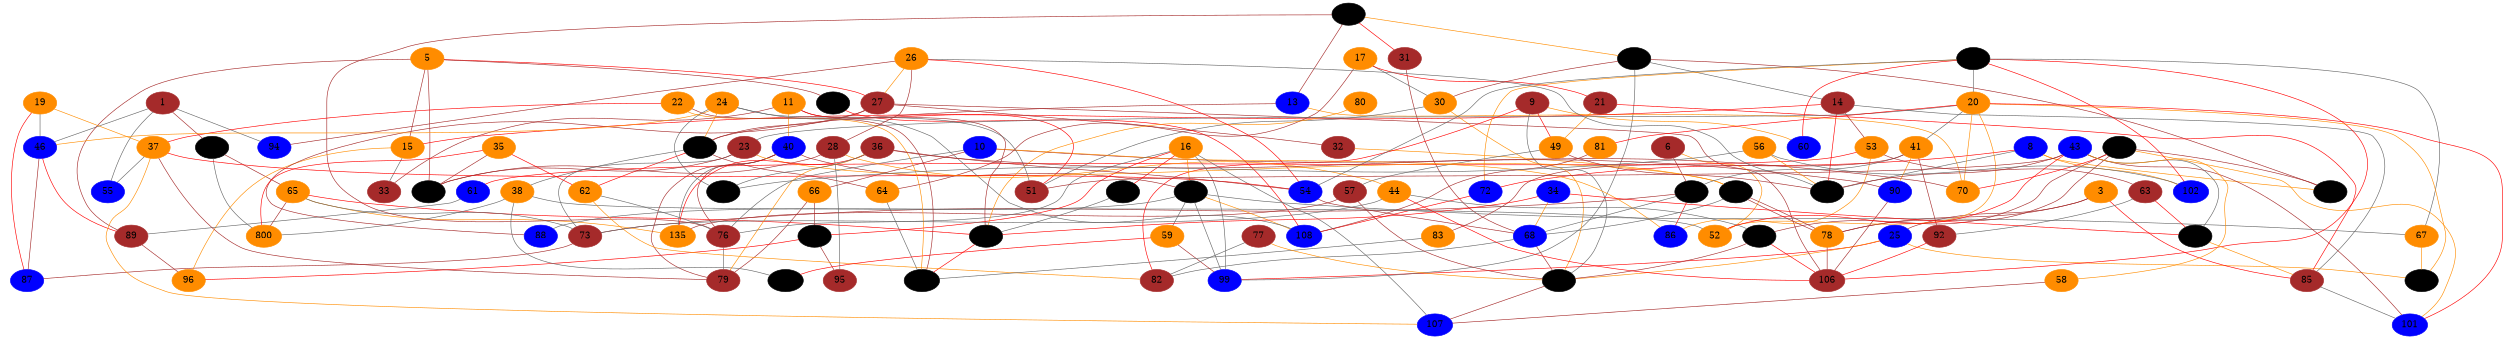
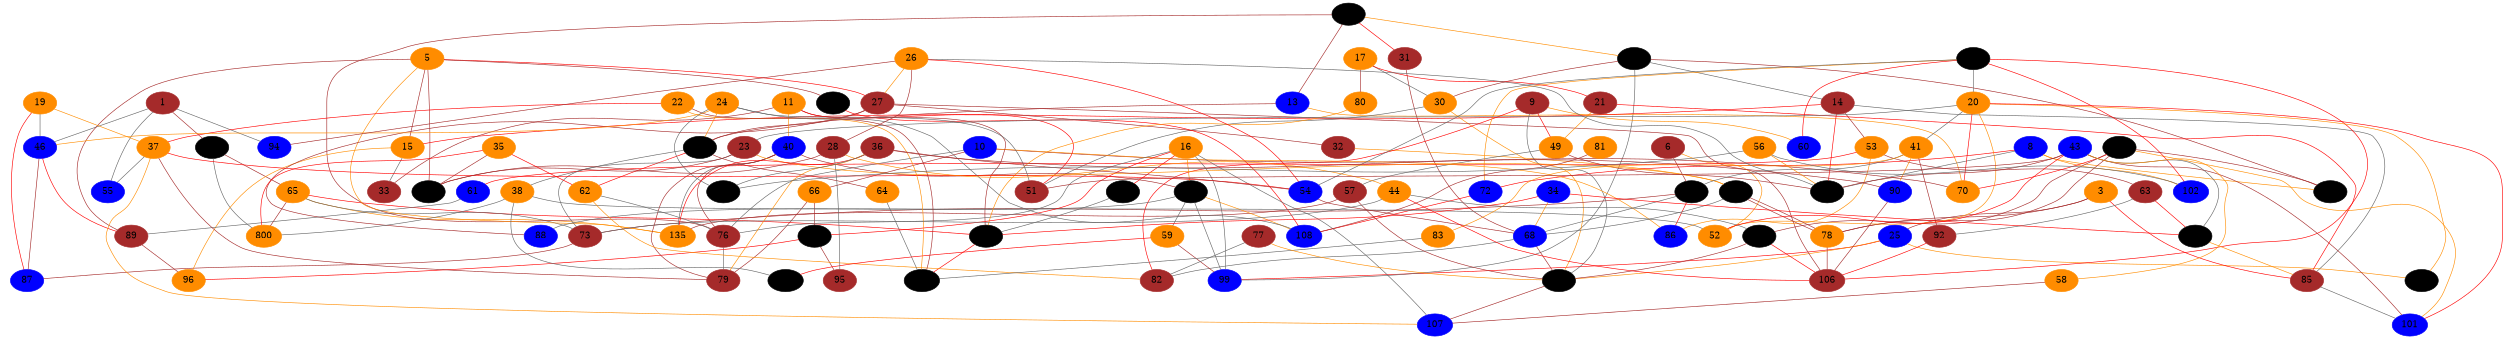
(1786, 121) -> none
(1083, 125) -> (1360, 81)
(1968, 147) -> (1968, 147)
(1670, 165) -> (1670, 165)
none -> (357, 194)
(2422, 236) -> none
